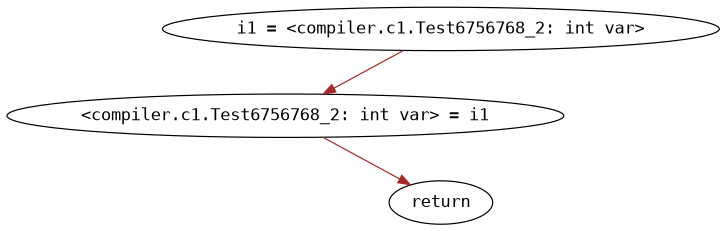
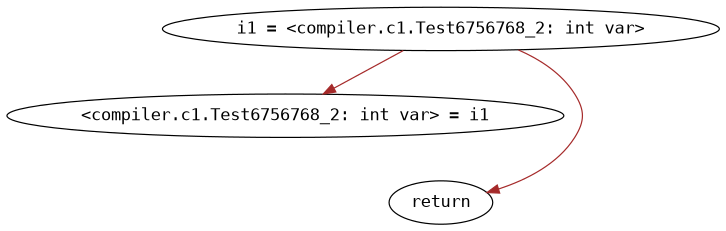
(361, 158) -> (581, 126)
